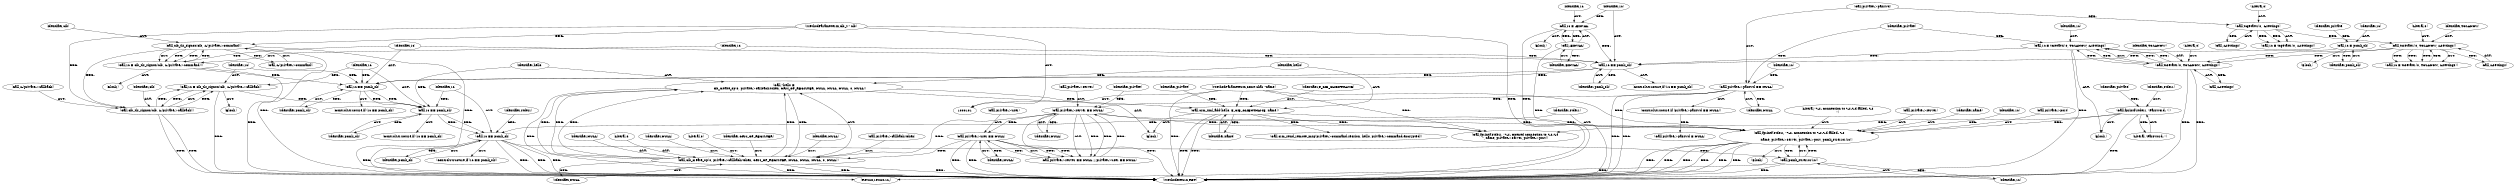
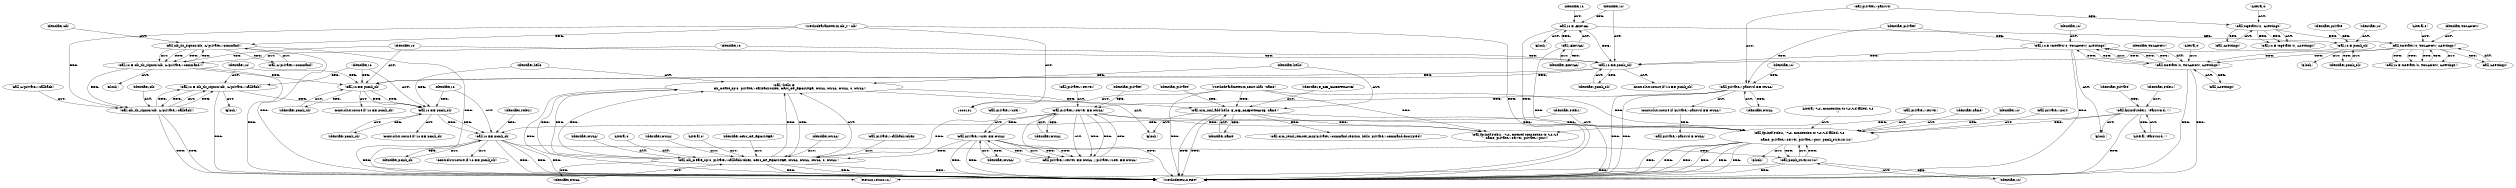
(1573, 35) -> (1966, 32)
(96, 63) -> (88, 87)
(1122, 137) -> (1122, 137)
